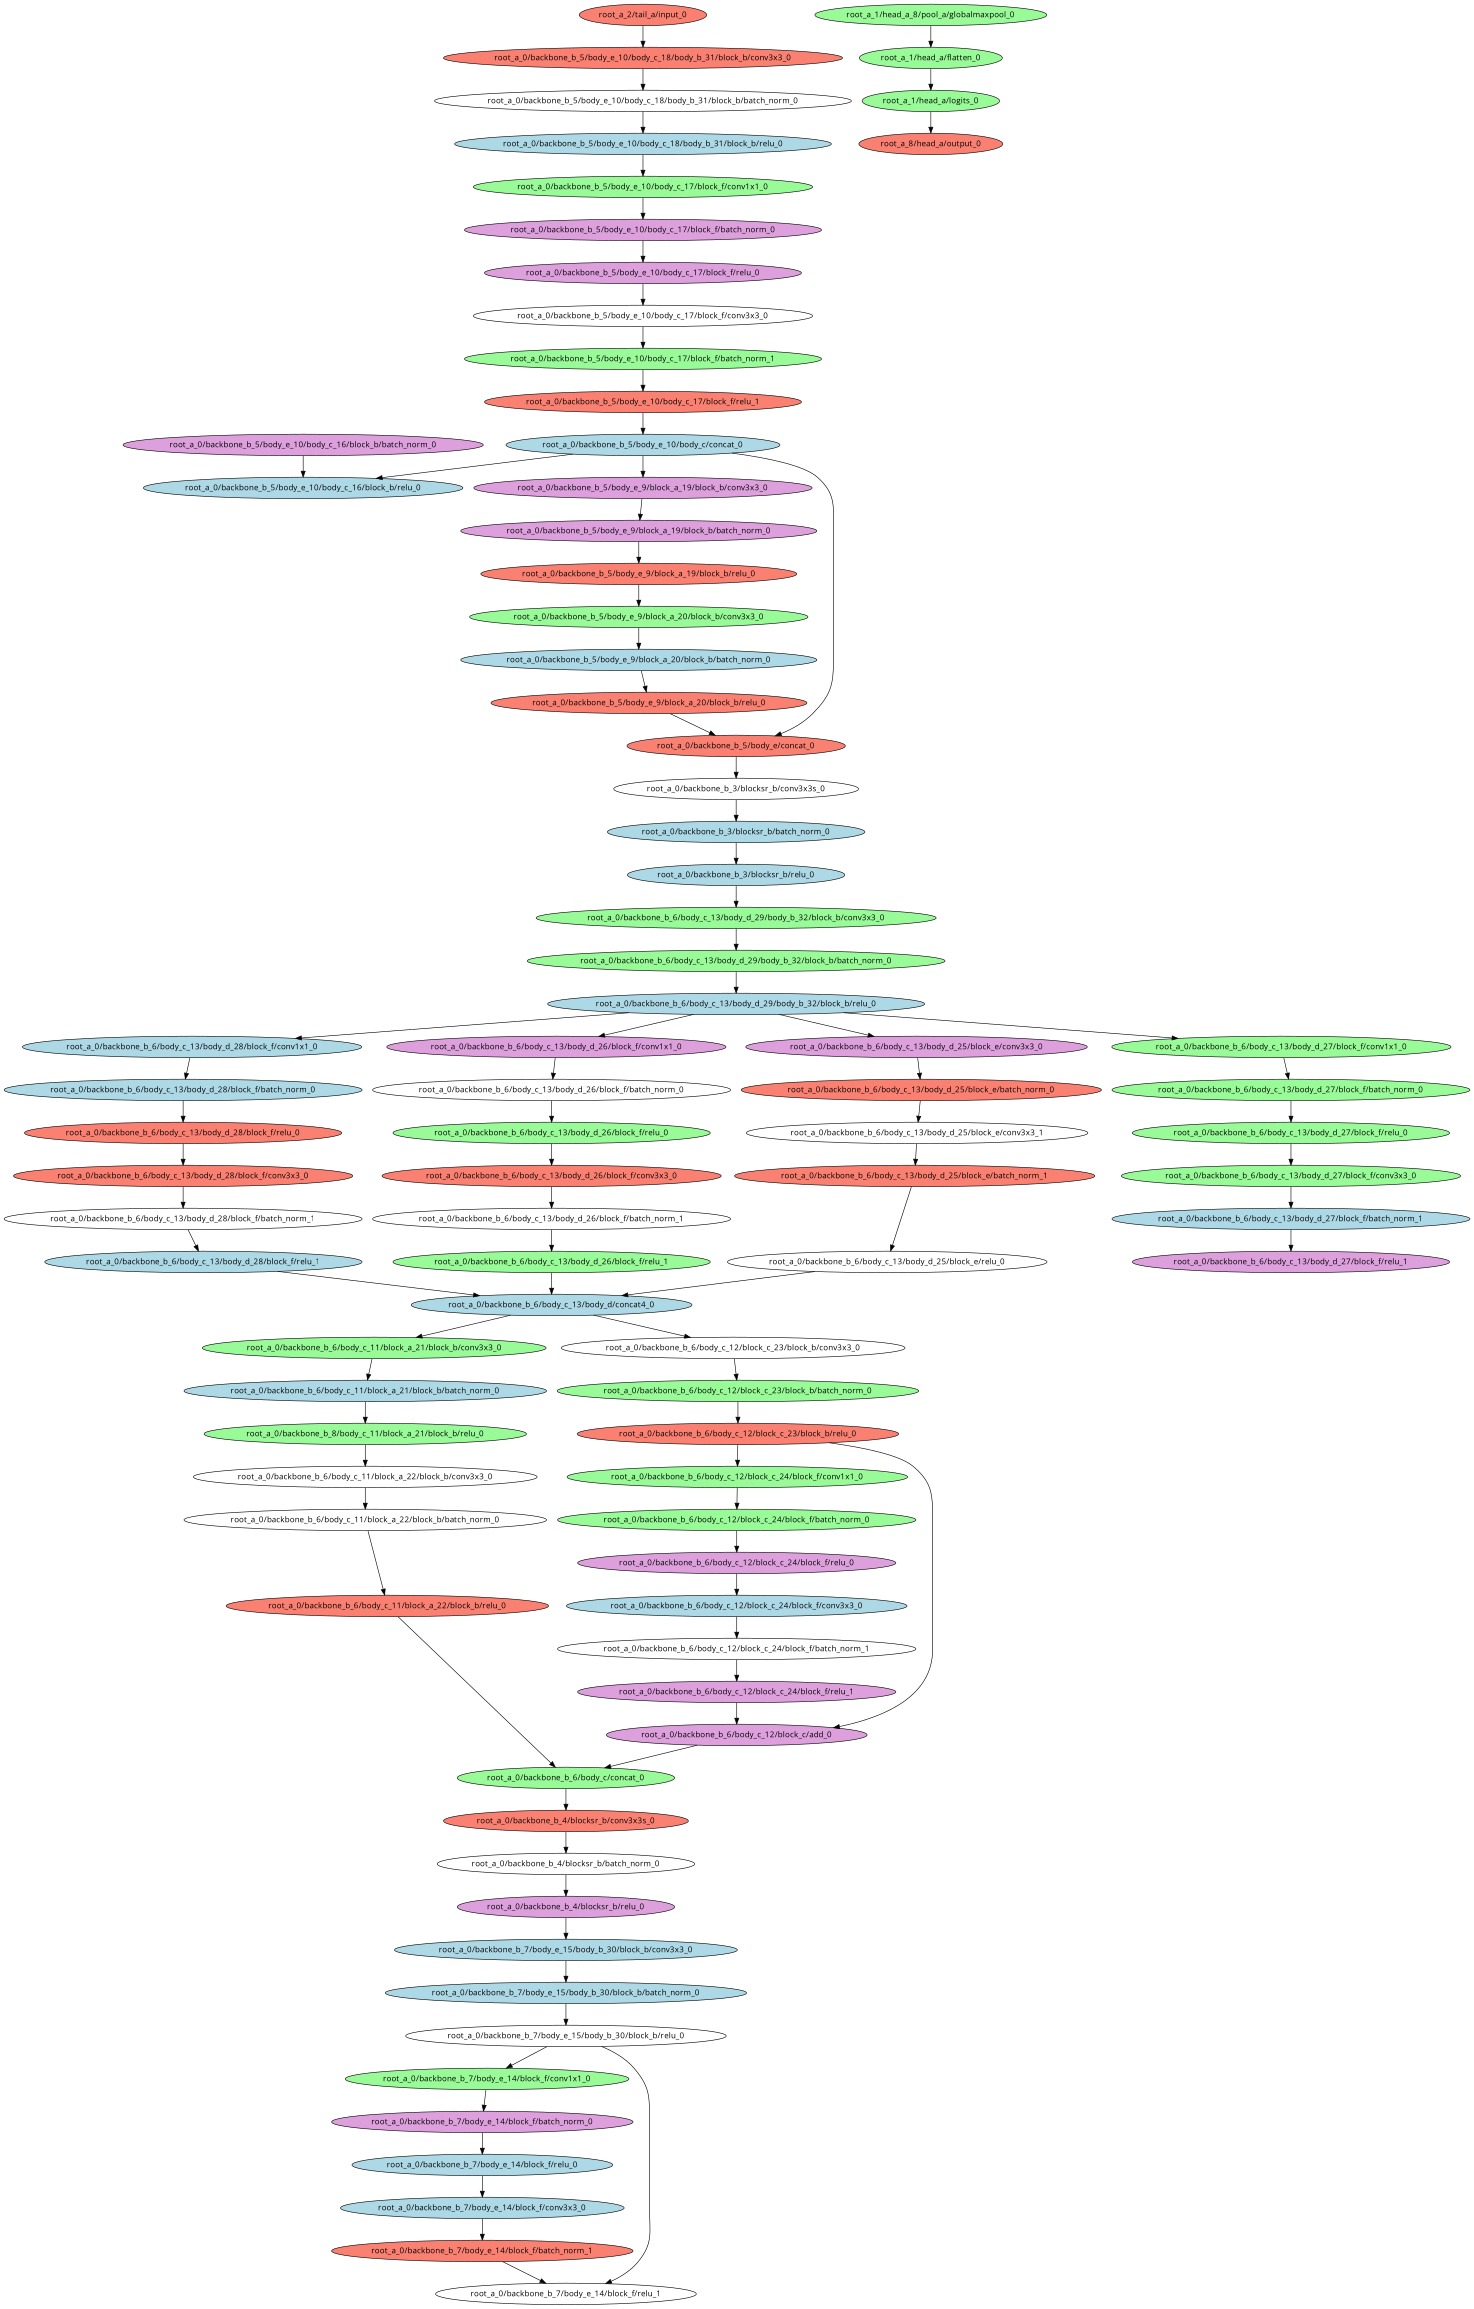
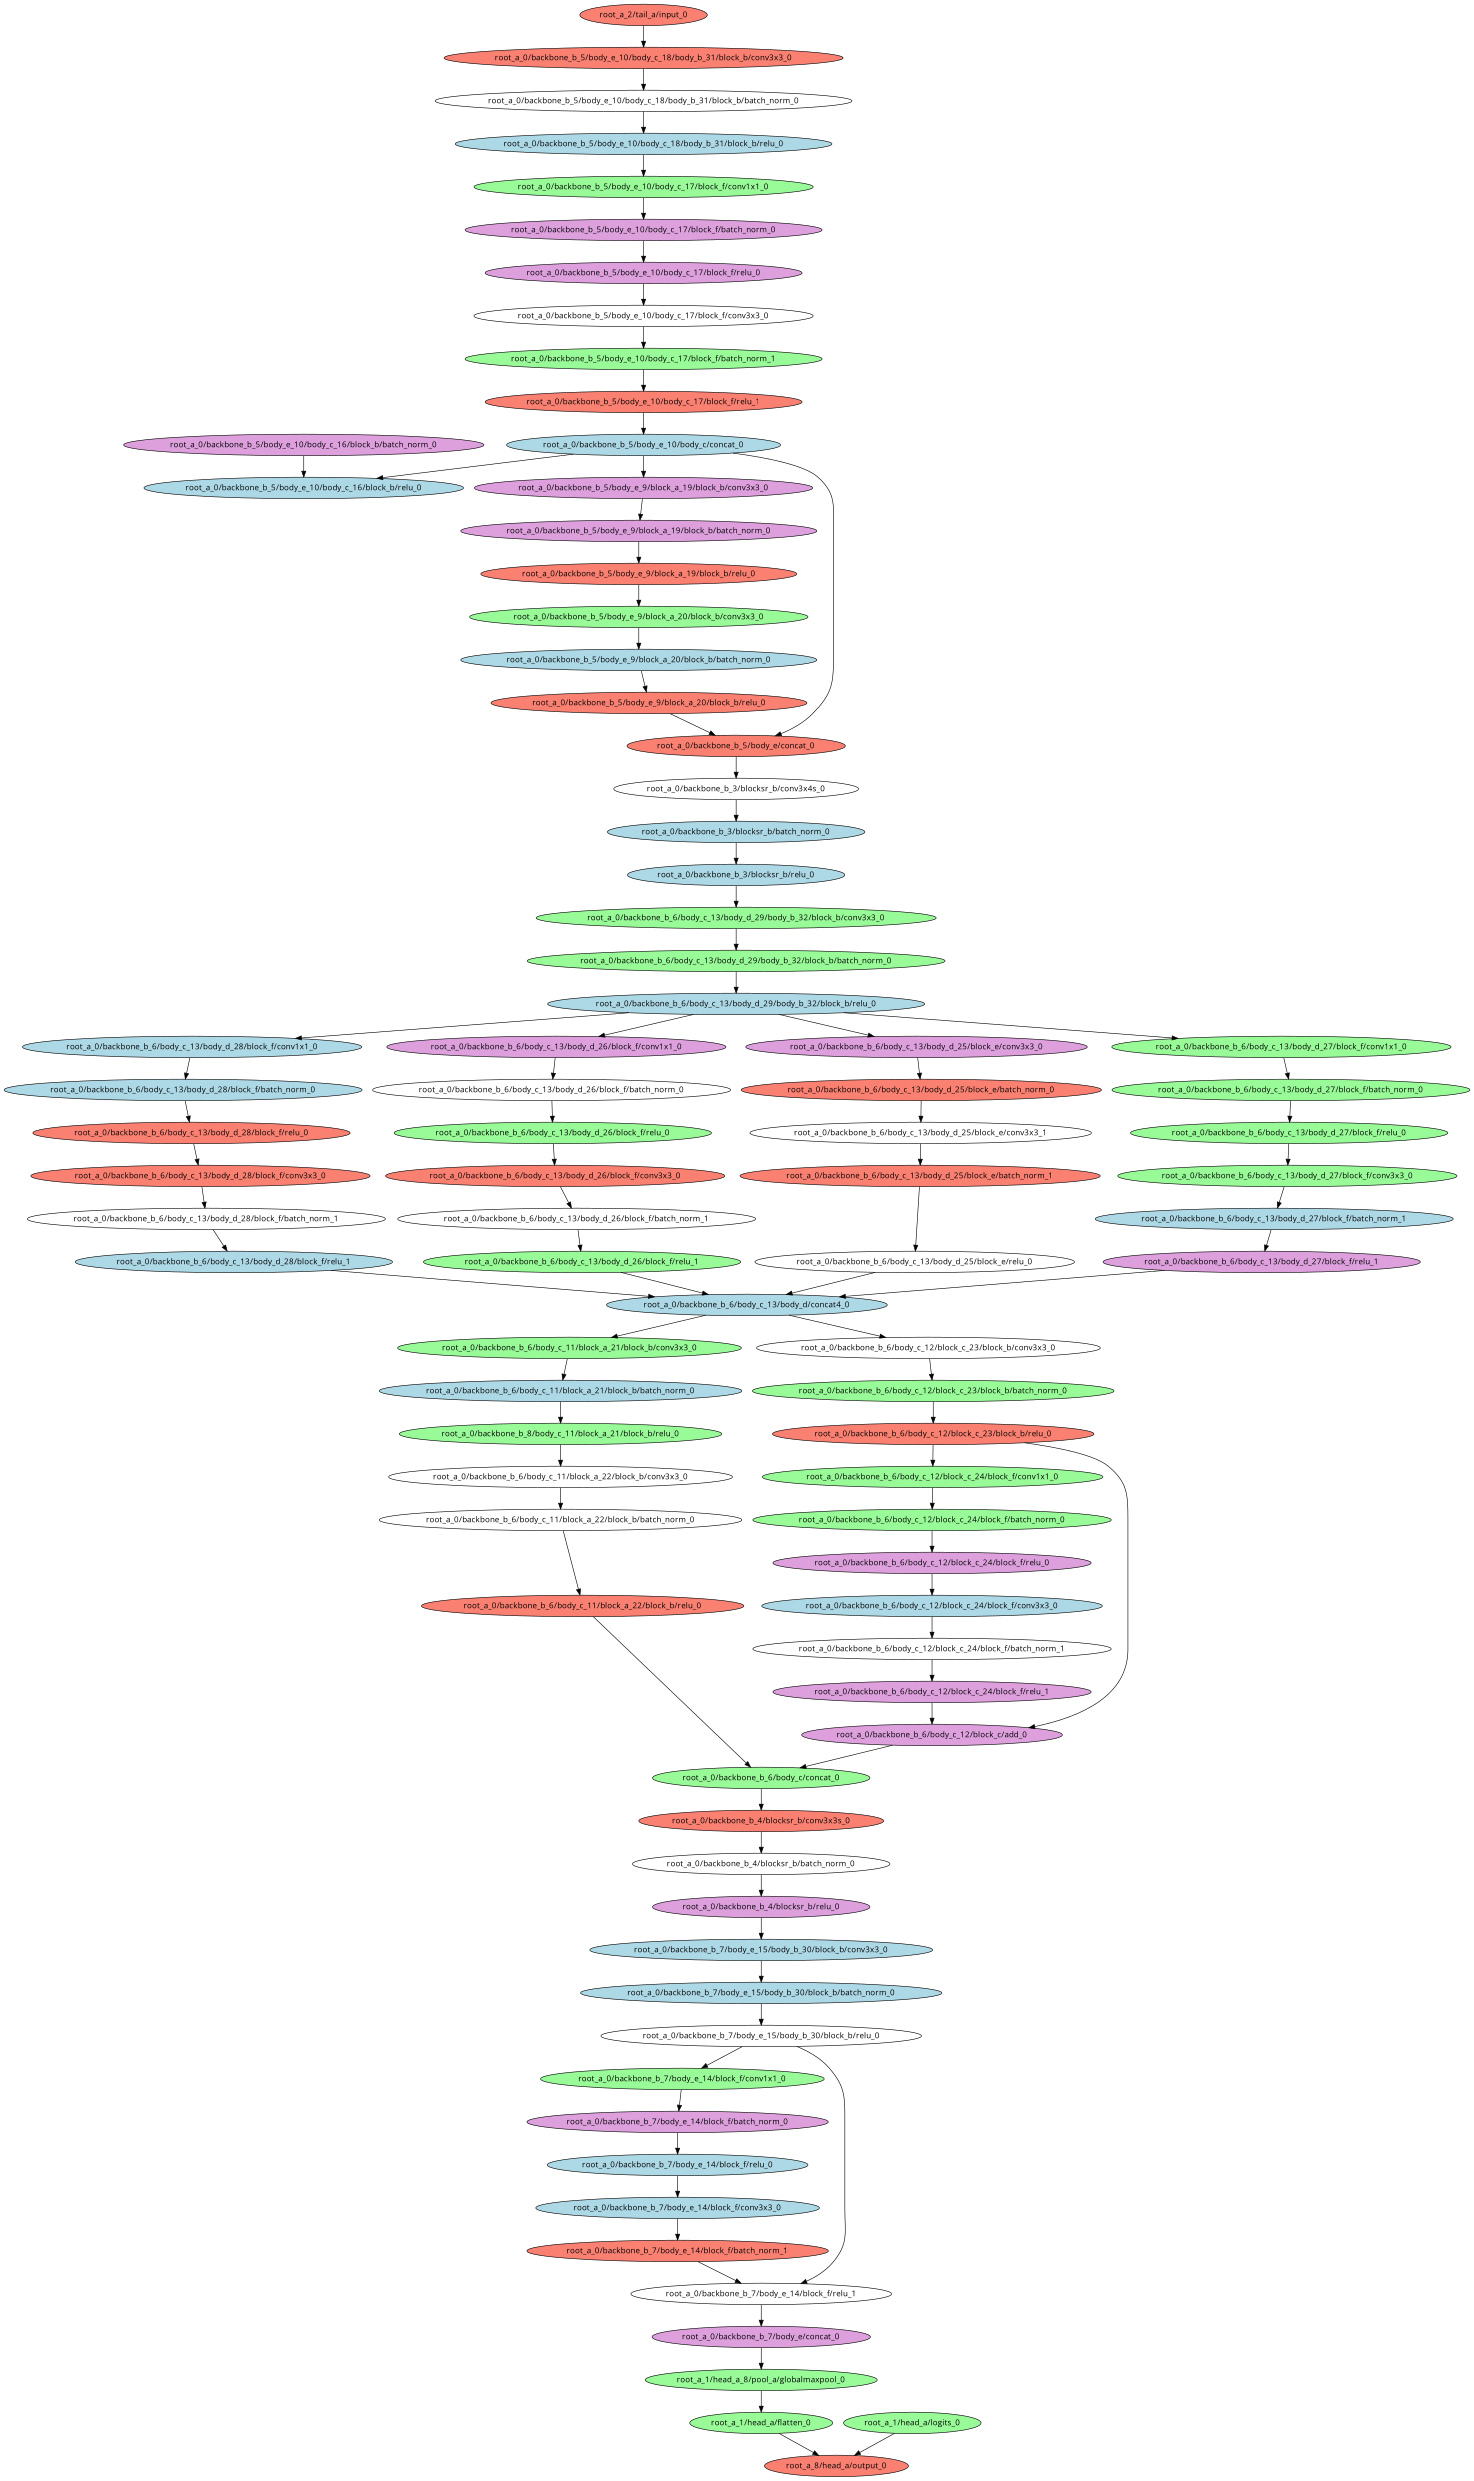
(931, 77) -> (796, 2443)
(736, 789) -> (736, 789)
none -> (1005, 1283)
none -> (761, 2337)
